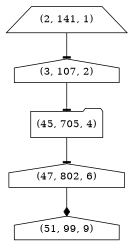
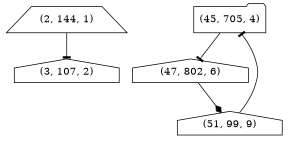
(67, 20) -> (67, 20)
(67, 95) -> (258, 75)
